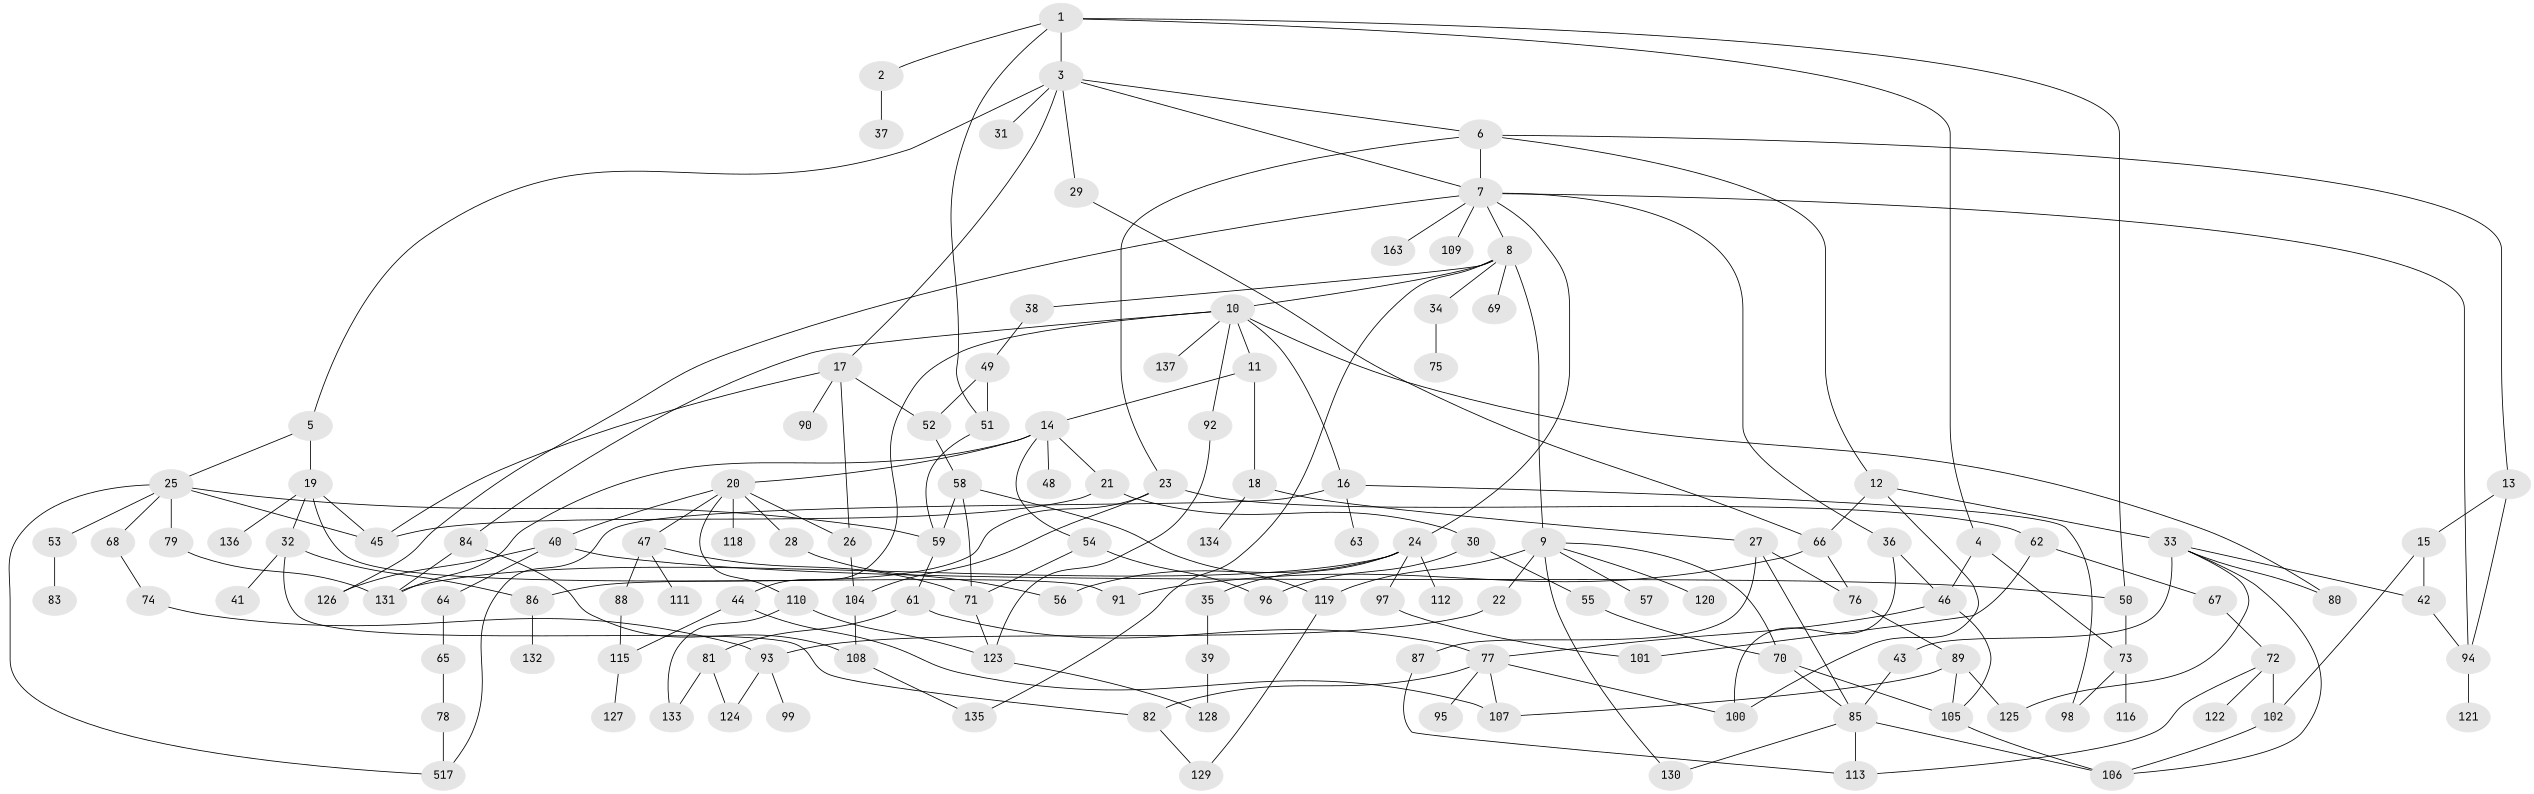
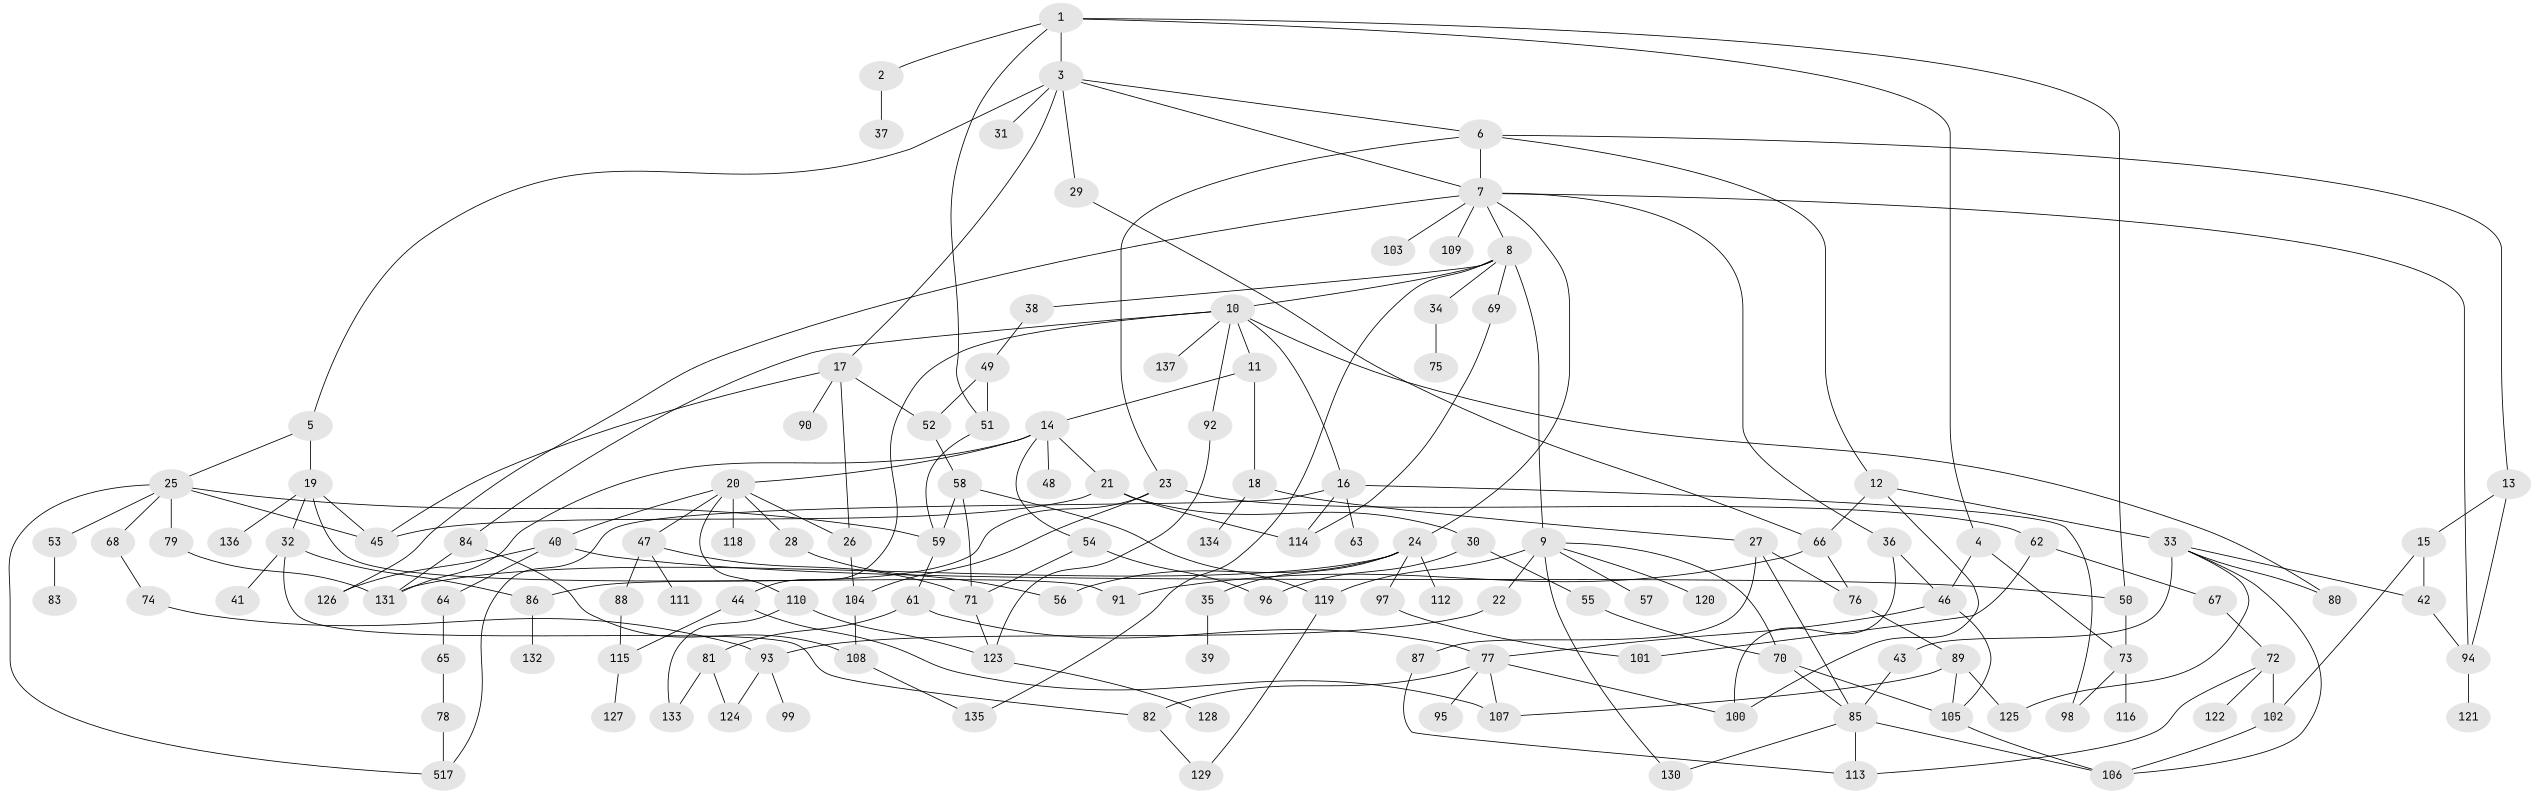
(1393, 251) -> (1393, 251)
none -> (1298, 543)
(1208, 691) -> none
